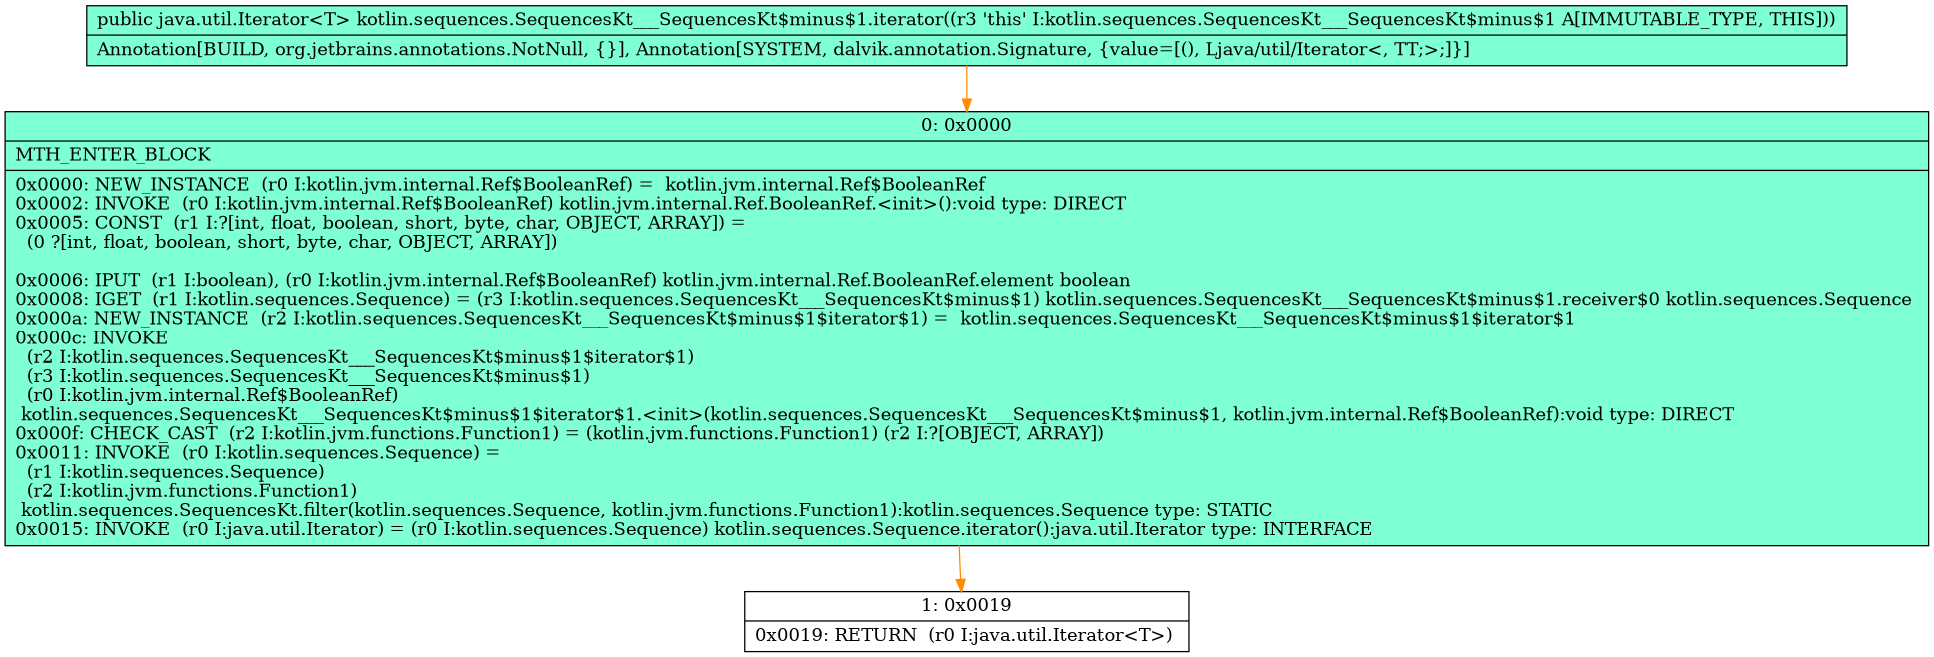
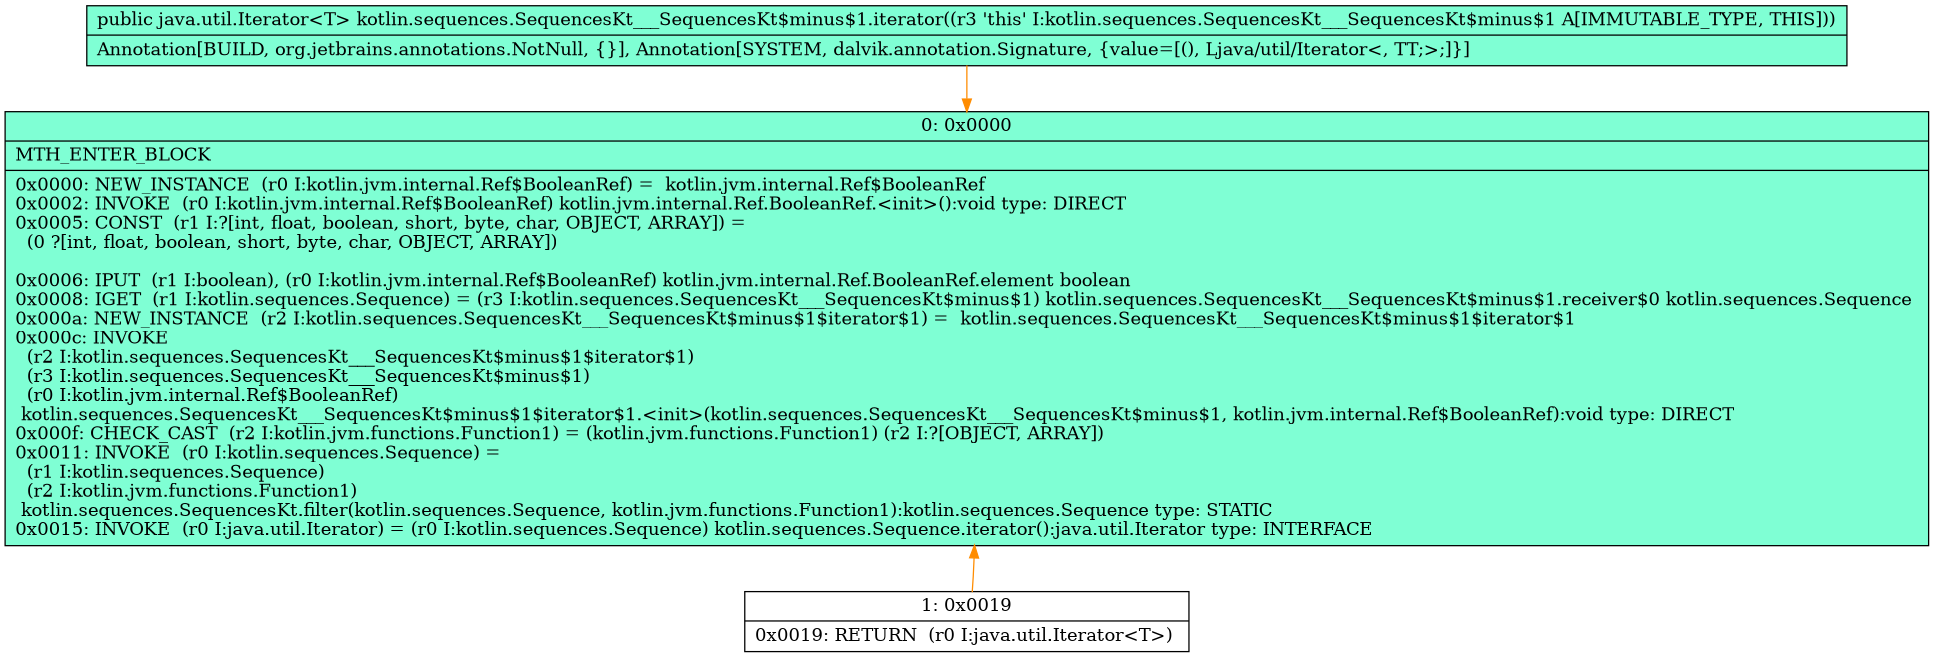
(960, 562) -> (973, 575)
